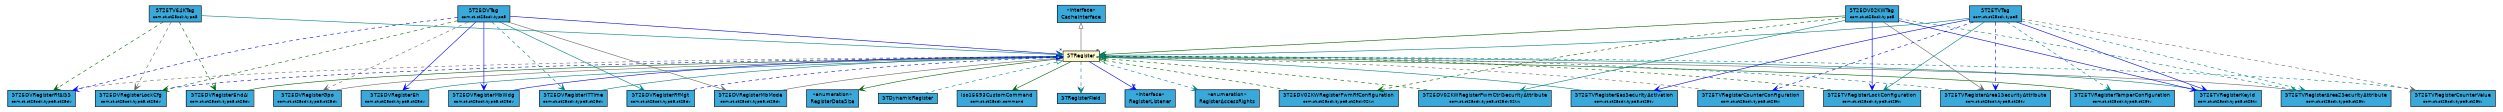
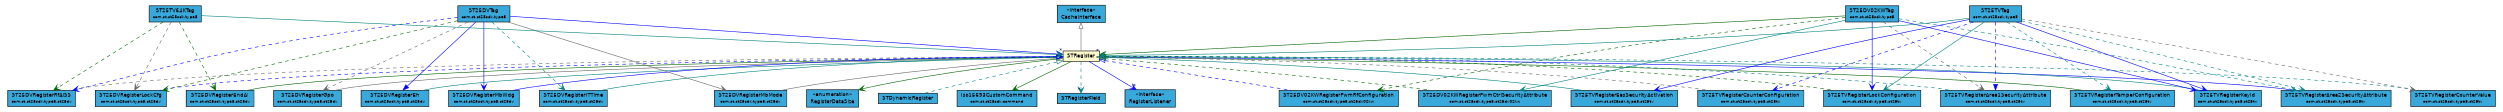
(1929, 53) -> (1929, 53)
(1996, 53) -> (1996, 53)
(442, 54) -> (442, 54)
(1700, 65) -> (1700, 65)
(1198, 75) -> (1198, 75)
(661, 98) -> none
(1227, 98) -> none
